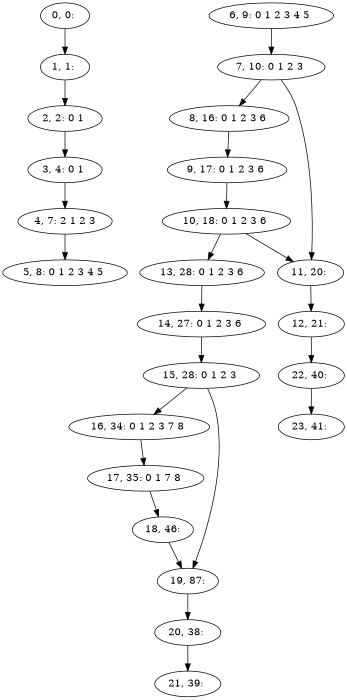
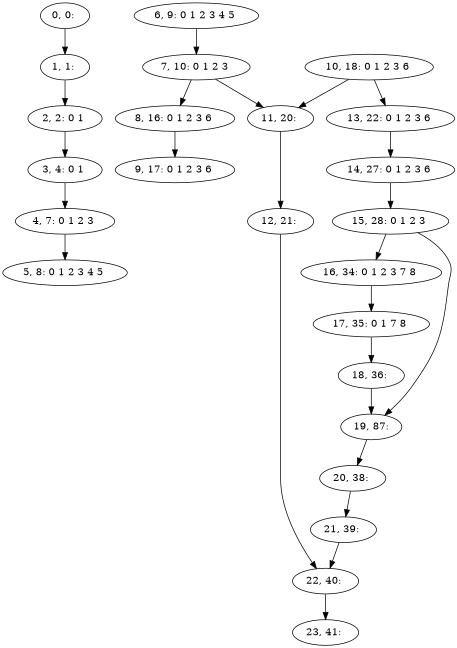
(227, 192) -> none
(65, 221) -> (65, 221)
(202, 273) -> (391, 119)
(163, 530) -> (371, 376)
none -> (336, 552)
